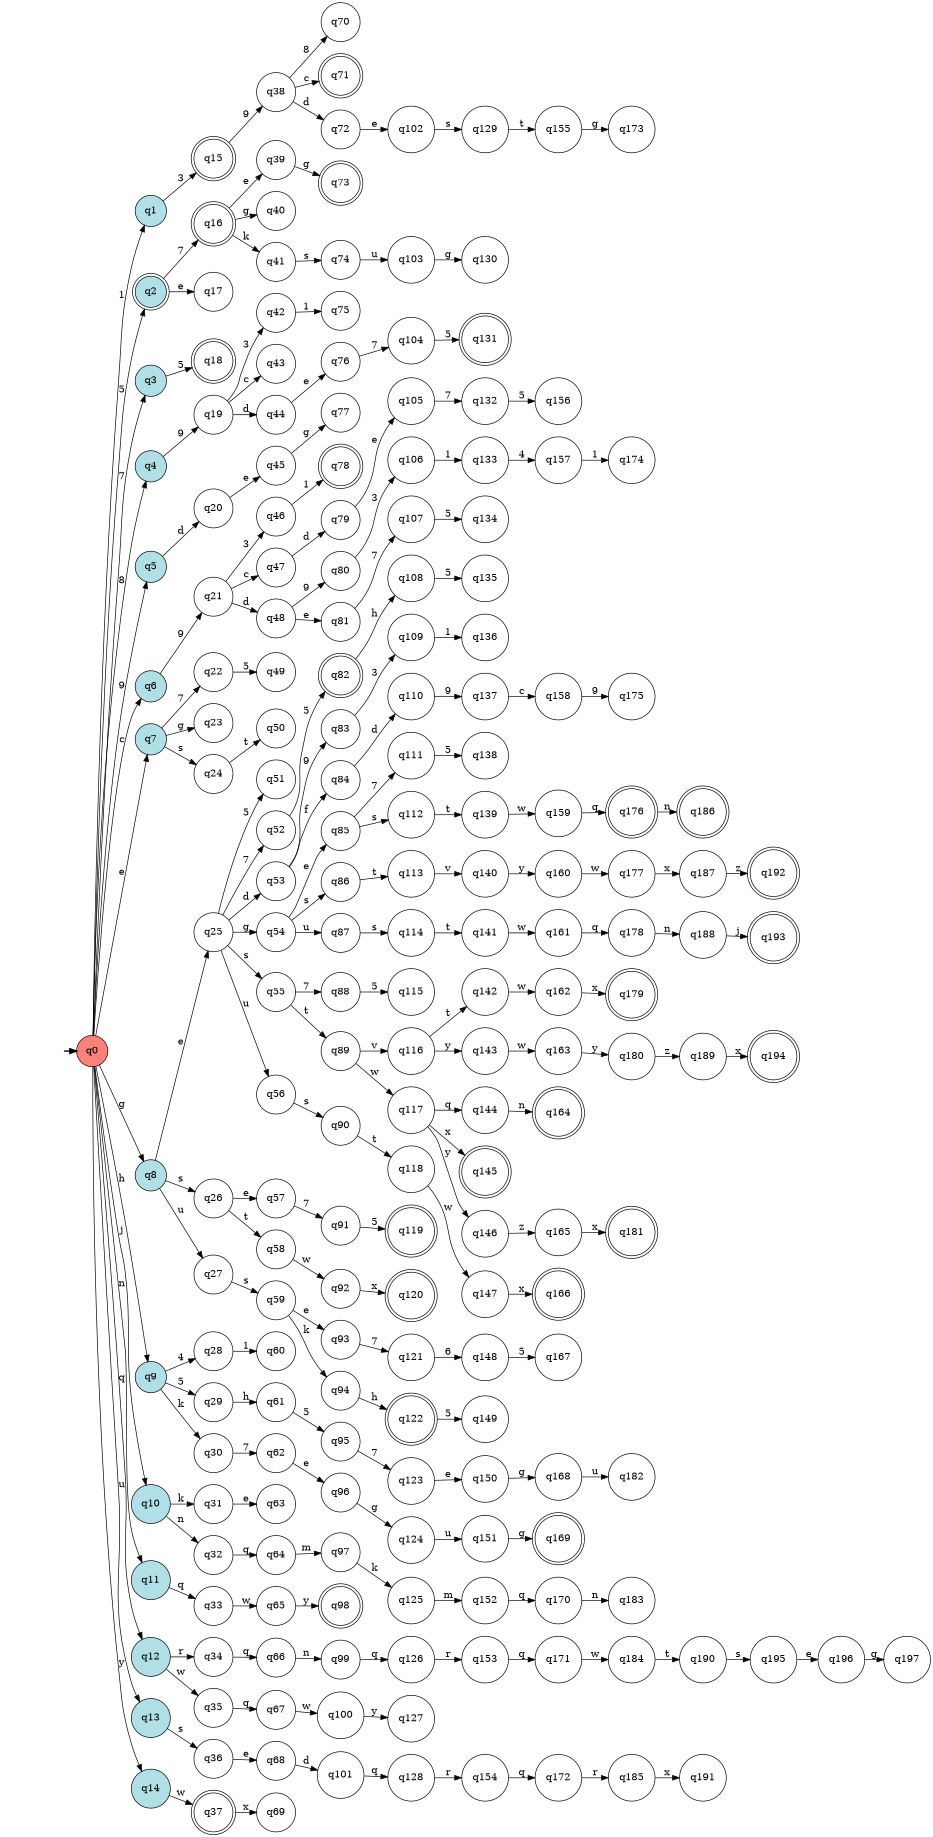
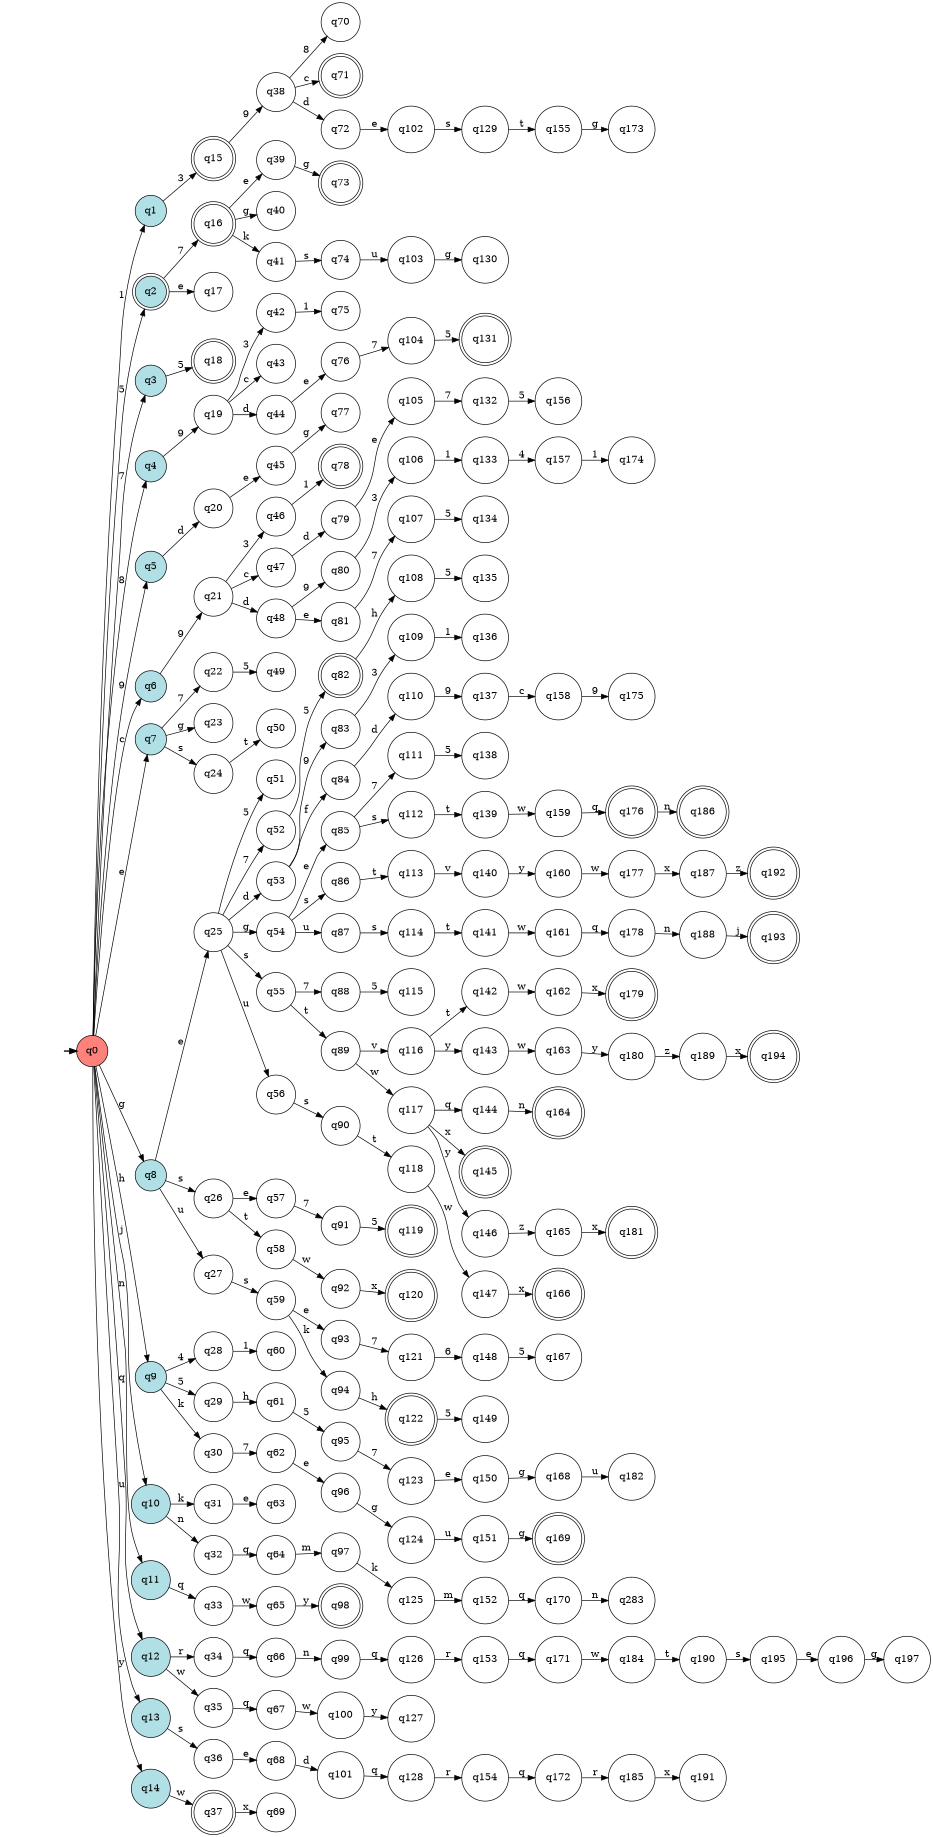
(632, 1601) -> (632, 1601)
